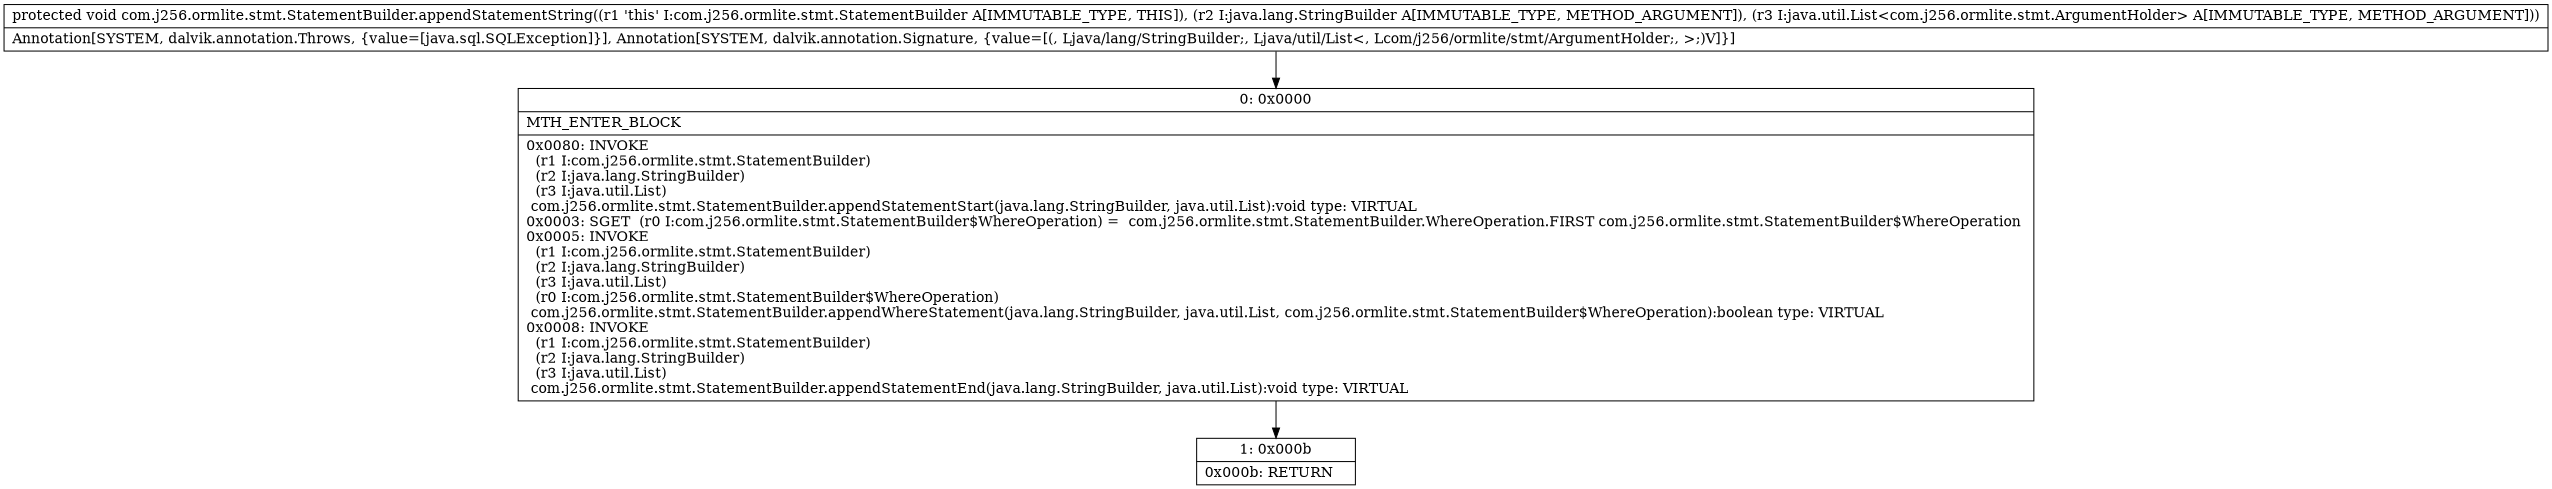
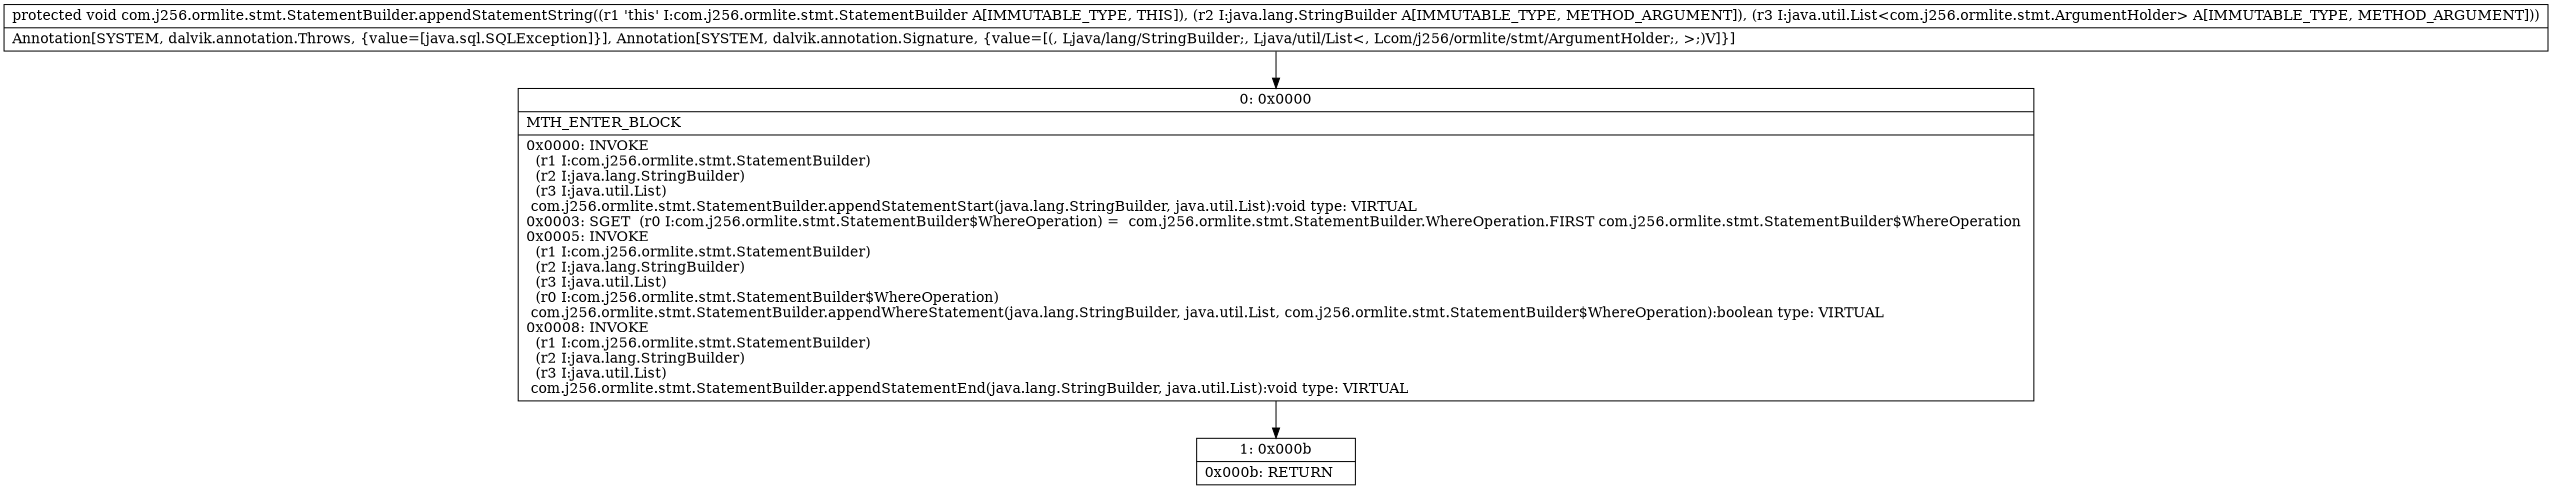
(593, 146) -> (593, 146)
